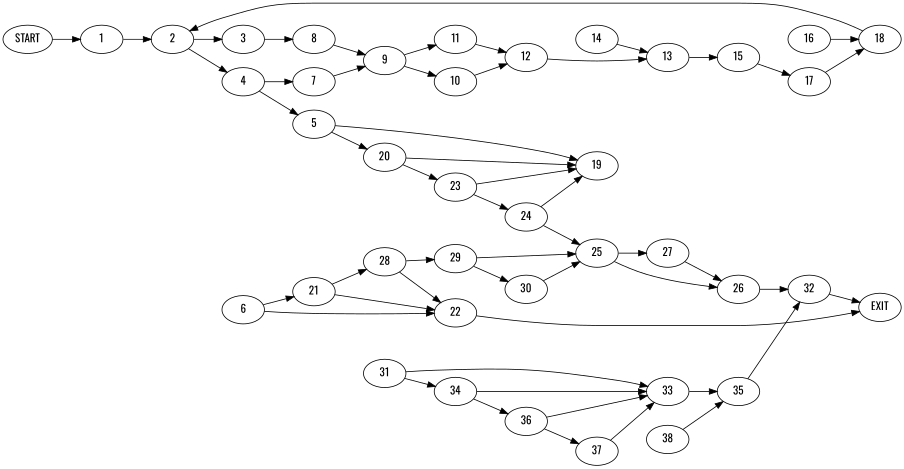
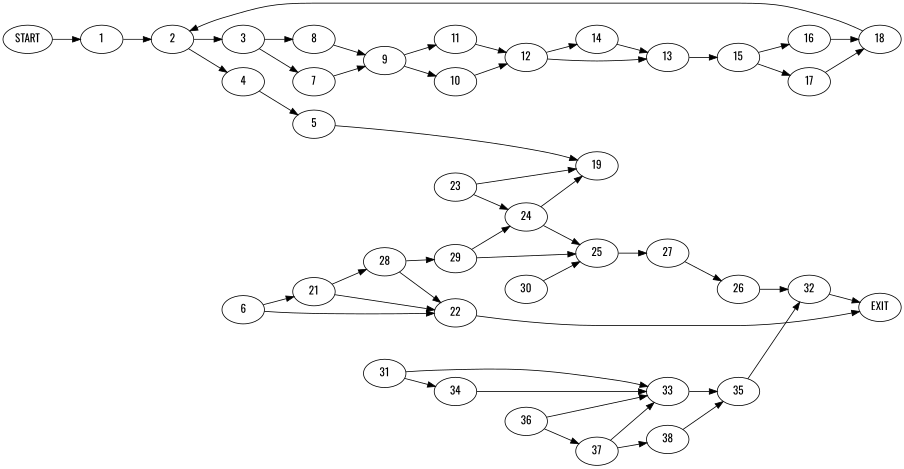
none -> (558, 49)
none -> (770, 49)
(275, 82) -> (275, 58)
(385, 157) -> none
(487, 272) -> (487, 240)
(661, 278) -> none
(487, 405) -> none
none -> (628, 446)
